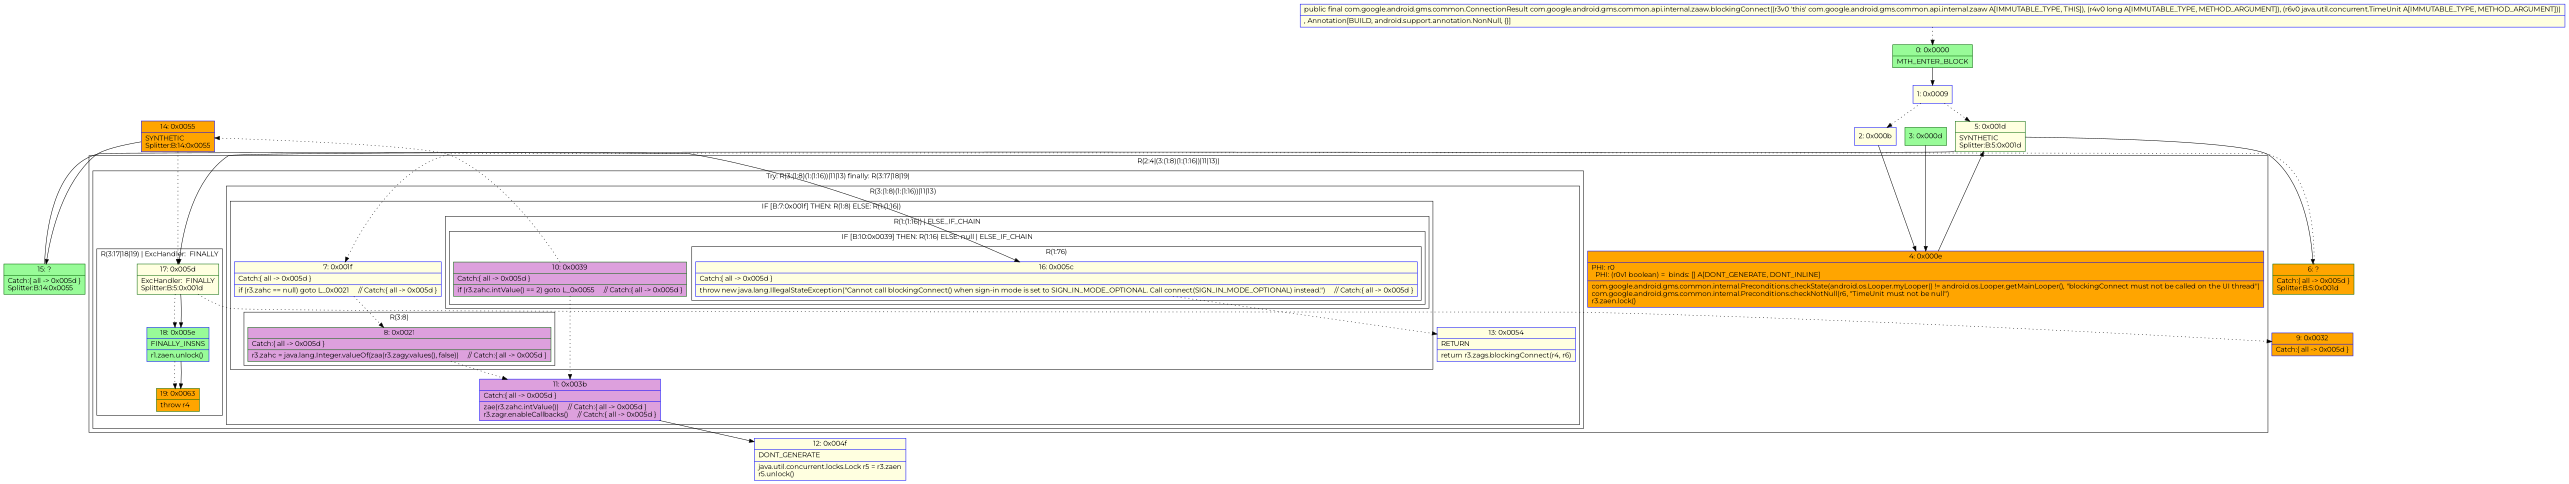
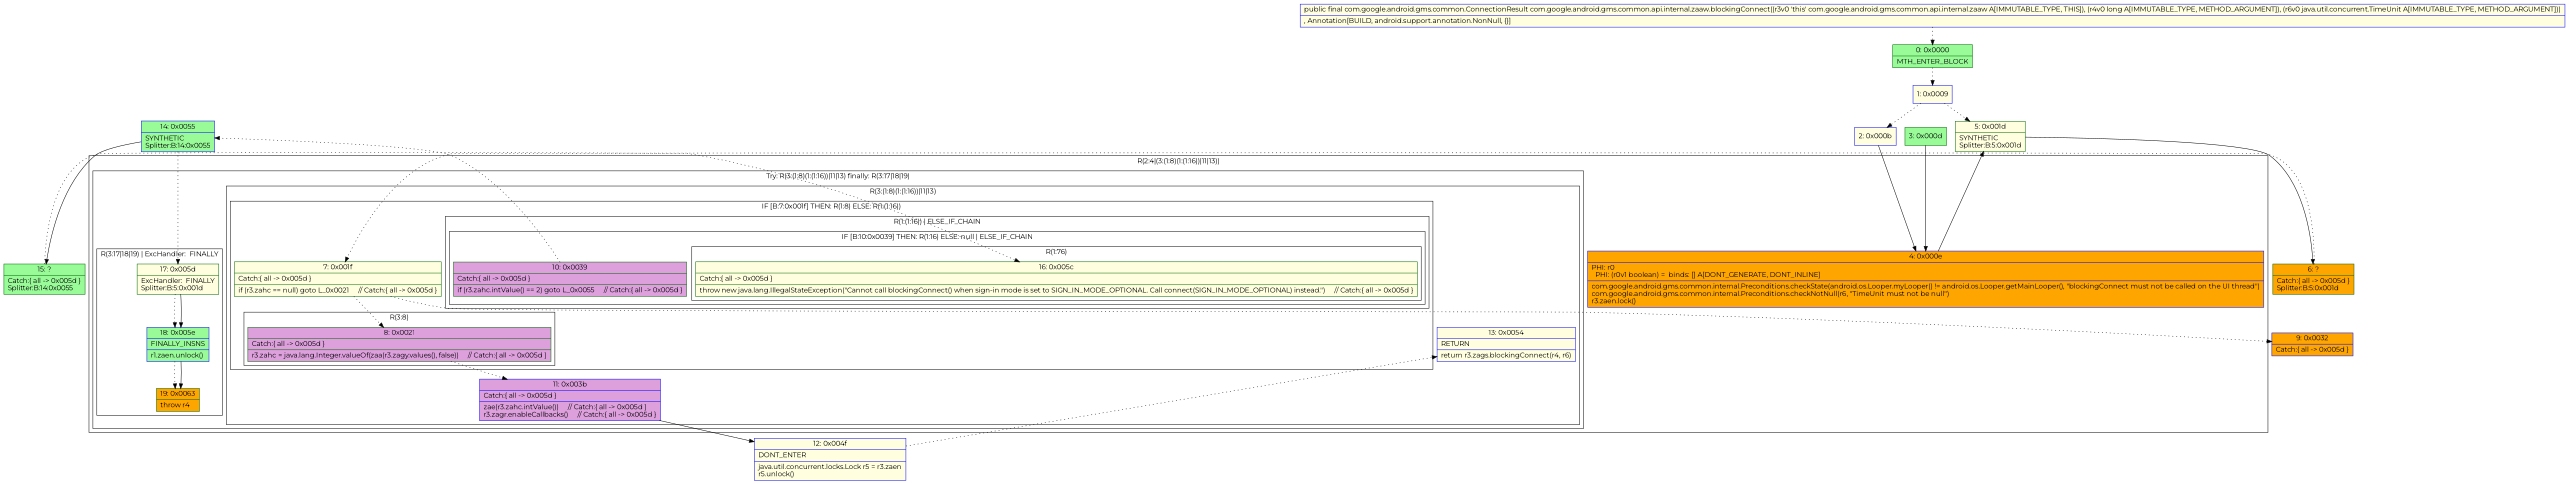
(1933, 74) -> (1933, 74)
(178, 136) -> (178, 136)
(1033, 152) -> none
(739, 164) -> (394, 153)
(338, 279) -> (338, 279)
(1056, 279) -> (1056, 279)
(1231, 312) -> (1328, 312)
(1309, 316) -> (1169, 402)
(570, 335) -> none
(789, 455) -> (782, 455)
